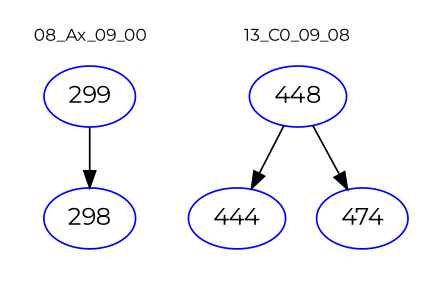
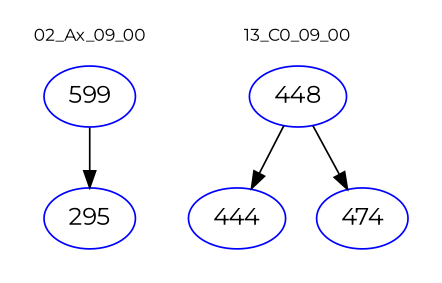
(91, 36) -> (91, 36)
(298, 36) -> (298, 36)
(90, 97) -> (90, 97)
(90, 218) -> (90, 218)
